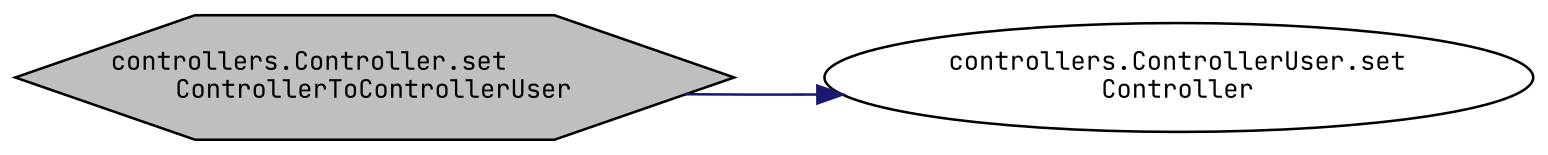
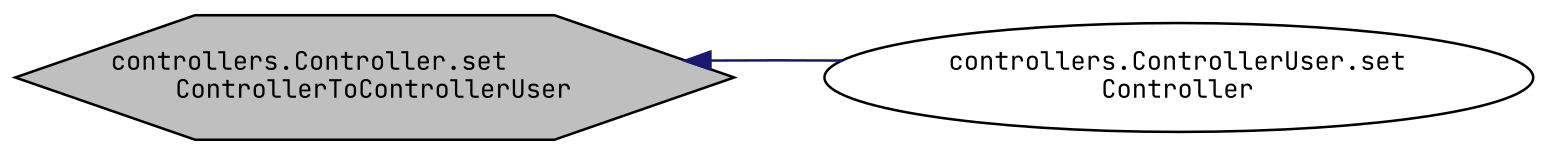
(751, 95) -> (777, 60)
